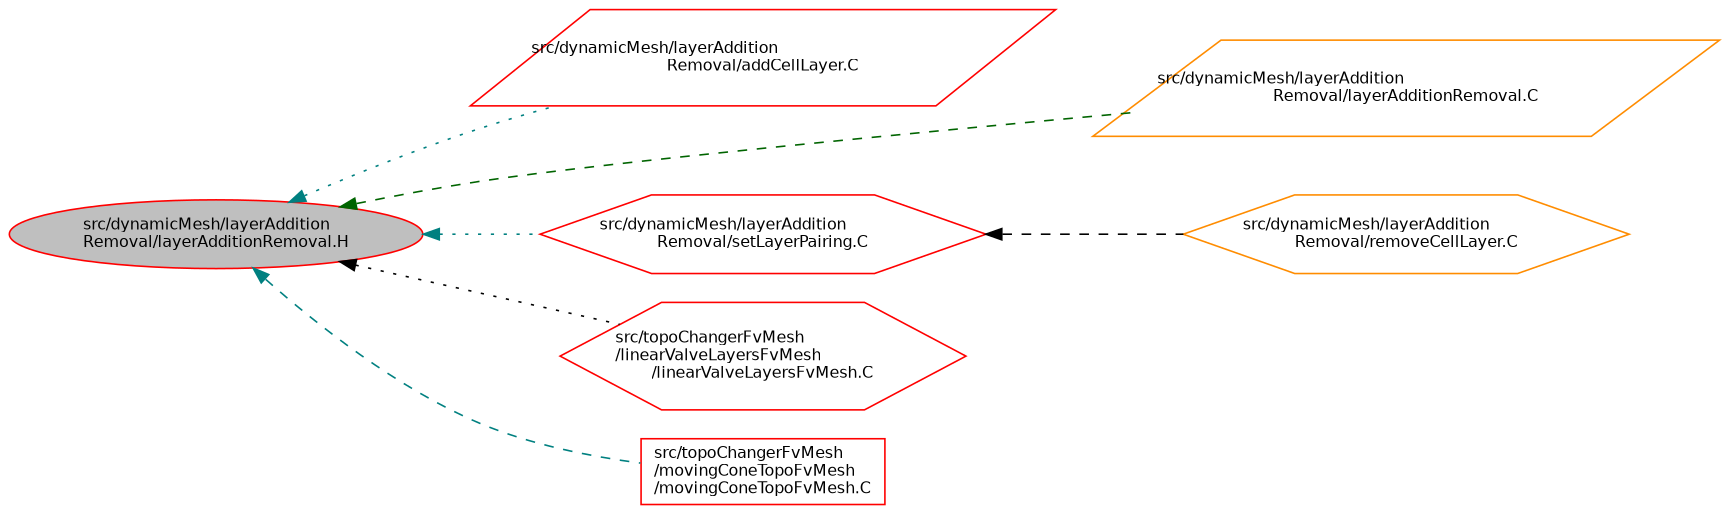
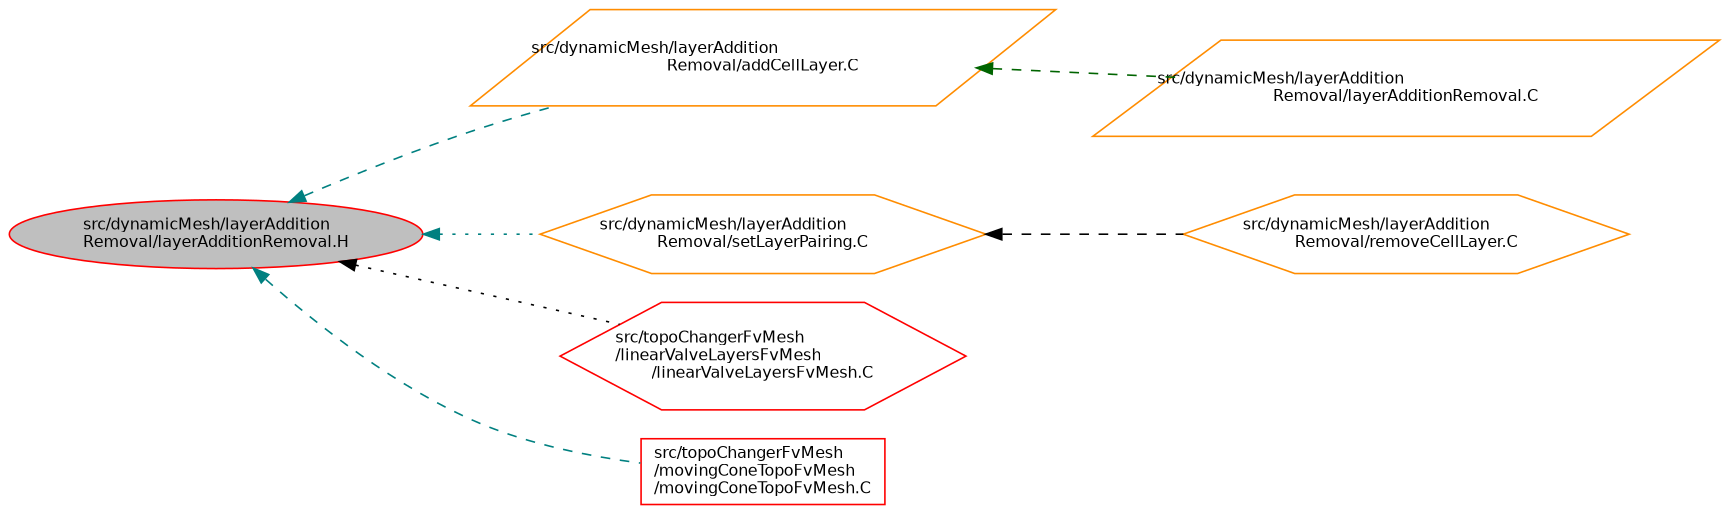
(763, 58) -> (763, 58)
(428, 146) -> (428, 146)
(744, 150) -> (1086, 73)
(763, 234) -> (763, 234)
